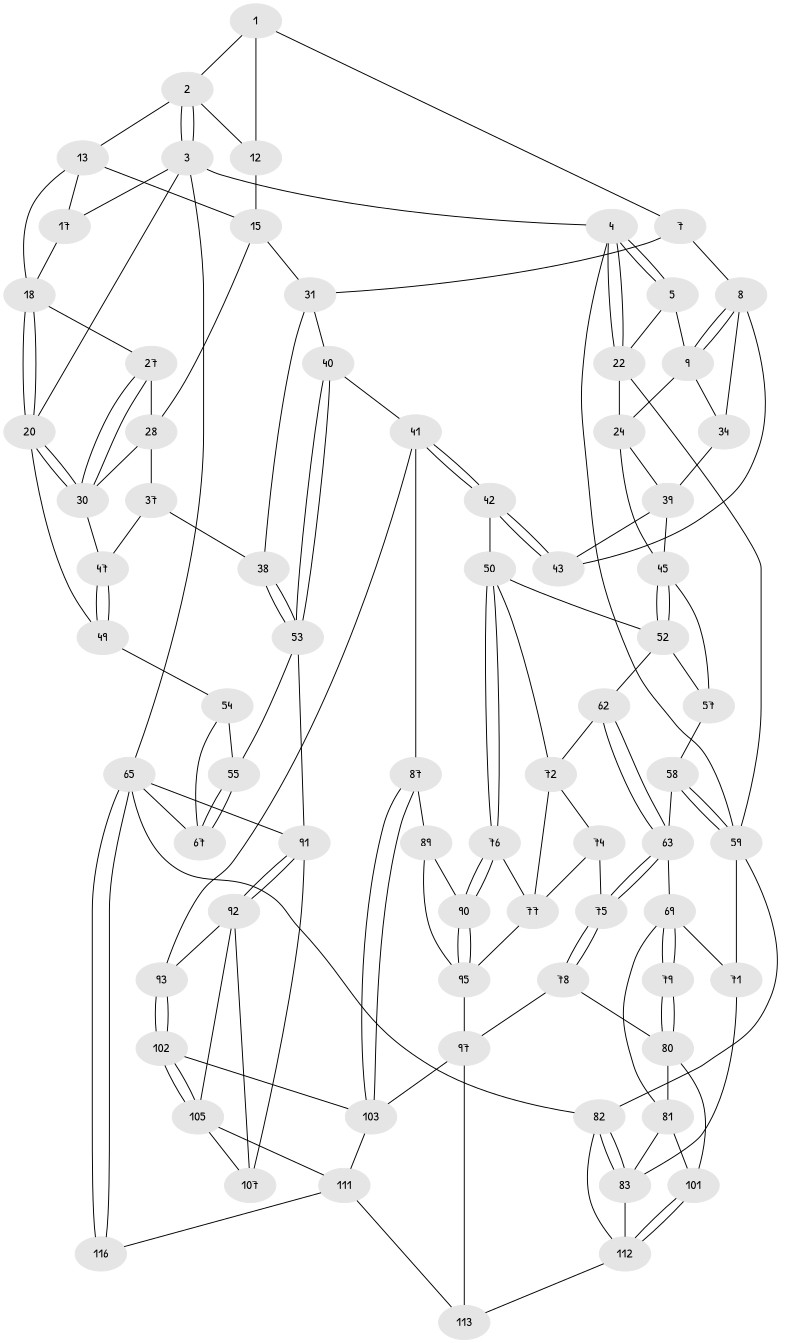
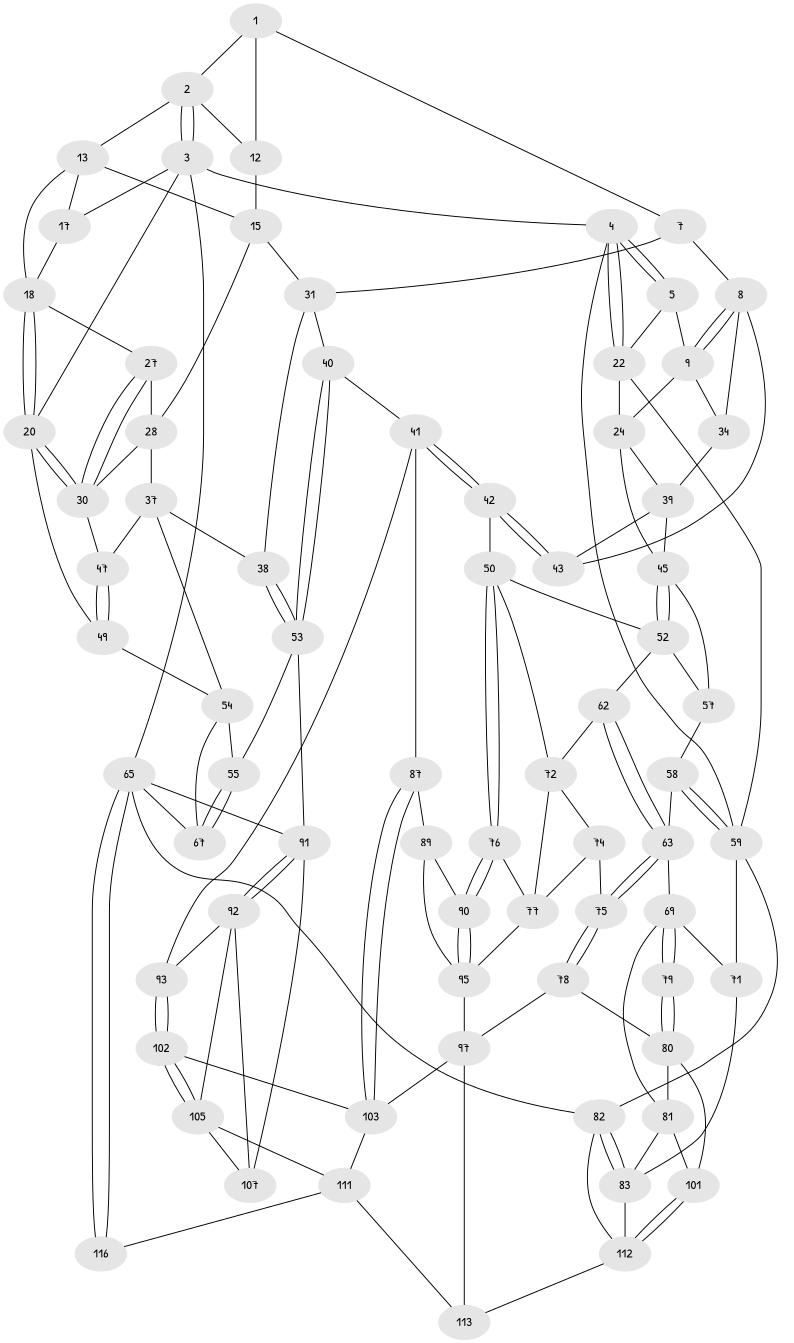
none -> (189, 603)
